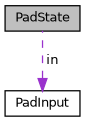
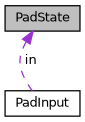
(43, 55) -> (21, 67)
